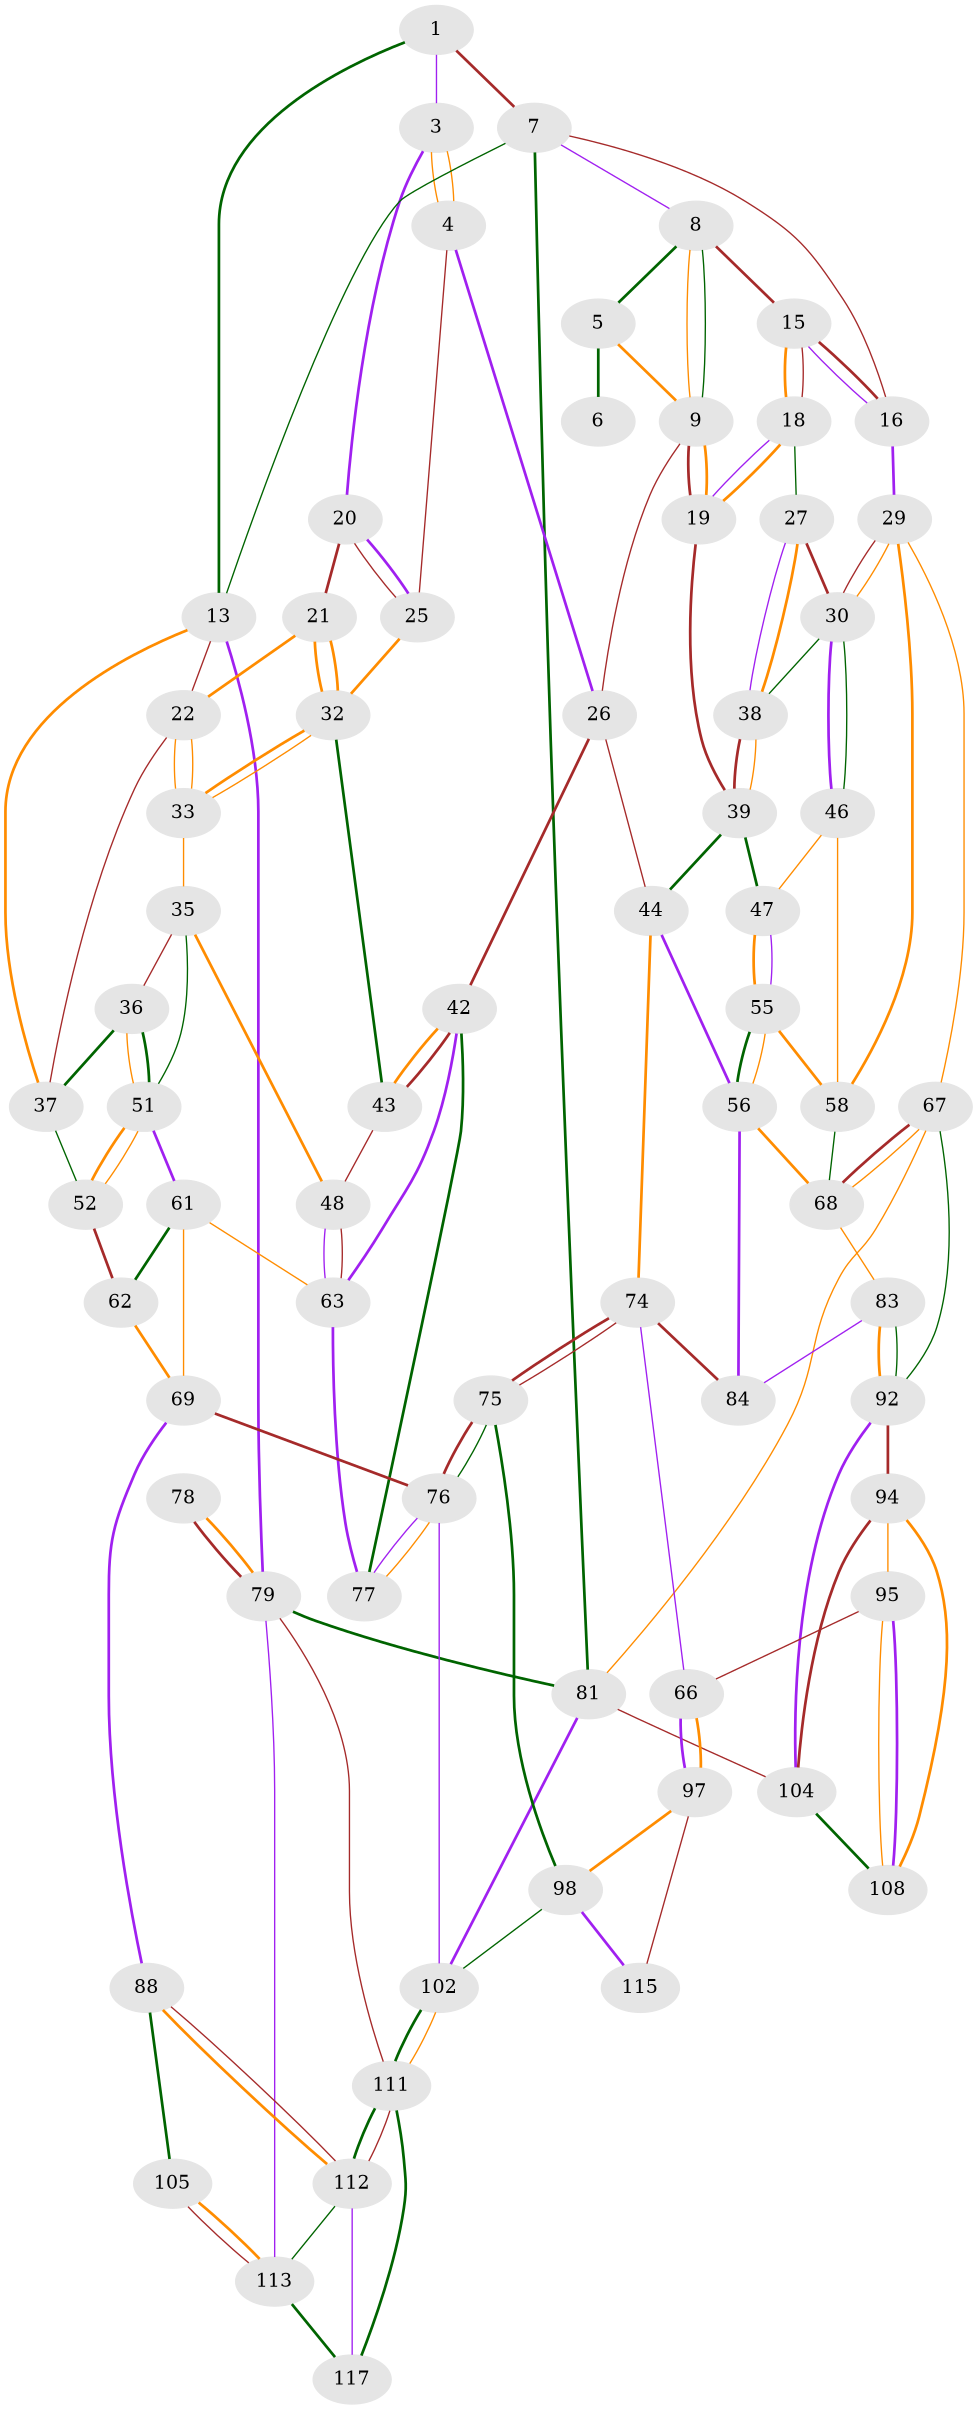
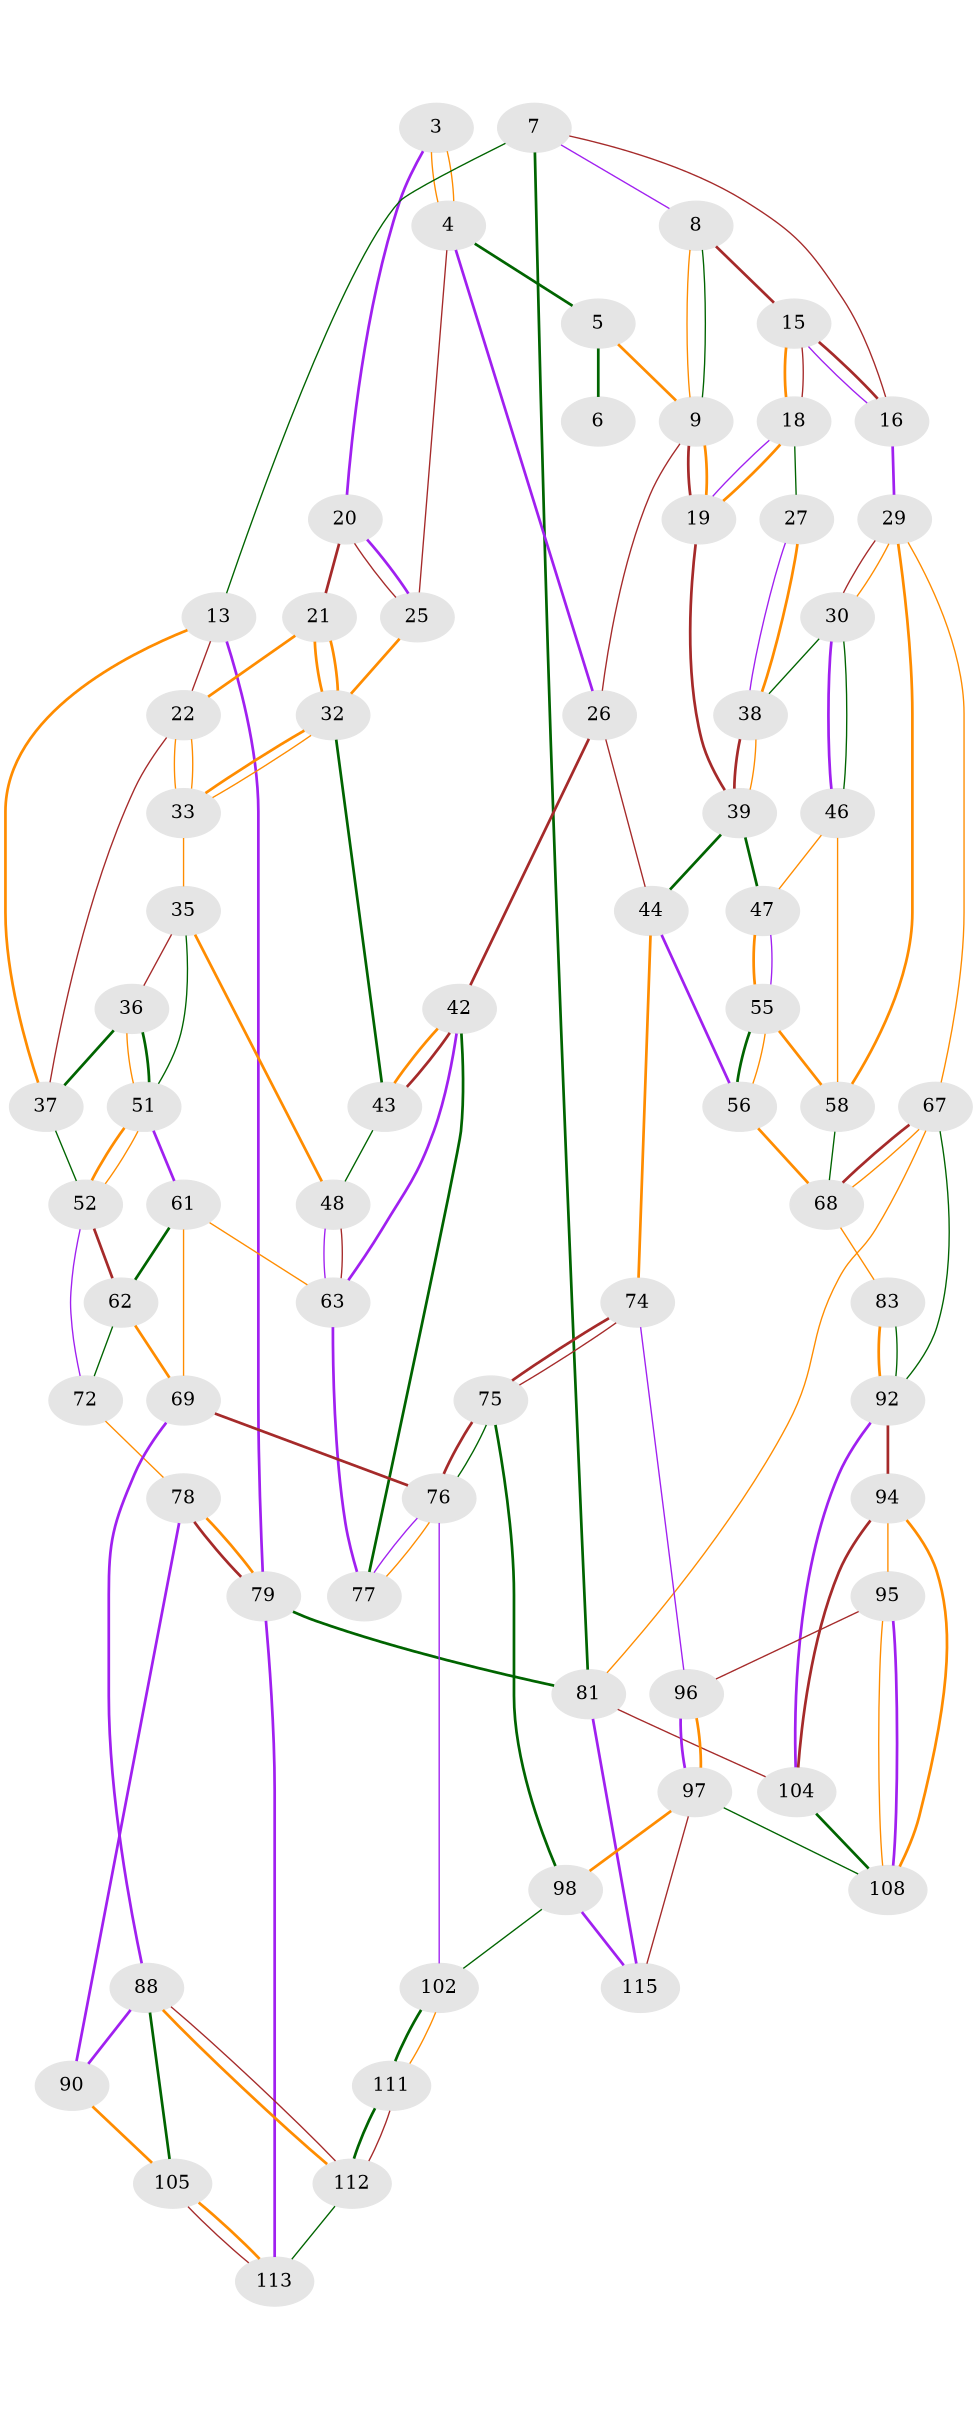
(436, 30) -> none
(647, 275) -> (524, 275)
(817, 568) -> none
(359, 1156) -> (359, 1156)
none -> (86, 1401)
(738, 1401) -> none
(687, 1694) -> (687, 1694)
(349, 1834) -> none
(514, 1841) -> (615, 1841)
none -> (791, 1841)
(275, 1939) -> (275, 1939)
none -> (72, 2086)
(352, 2380) -> none
